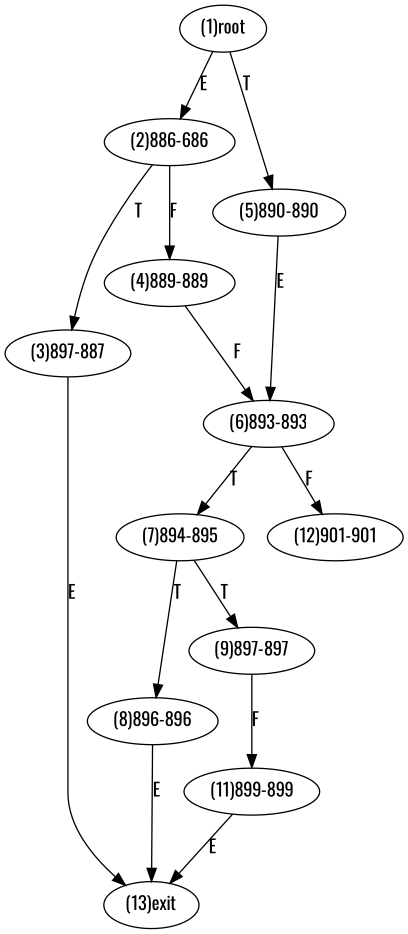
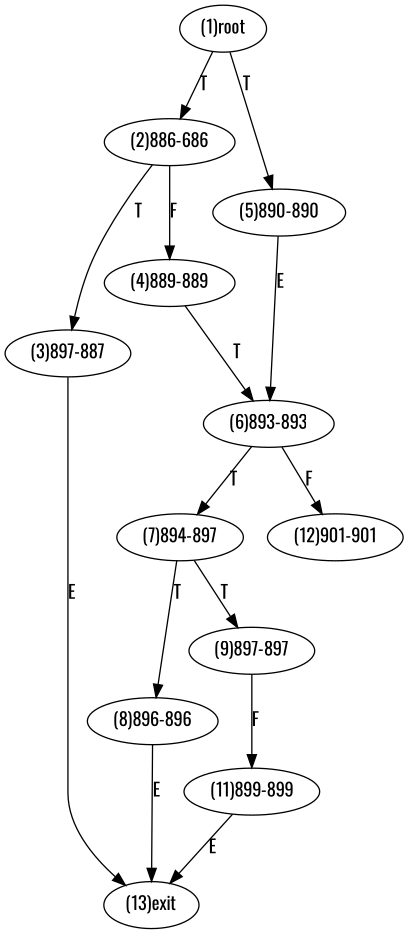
(204, 85) -> (204, 85)
(237, 353) -> (237, 353)
(180, 537) -> (180, 537)
